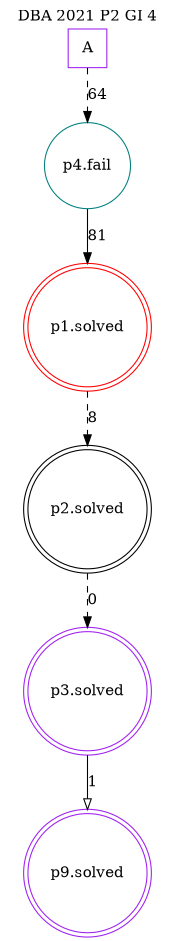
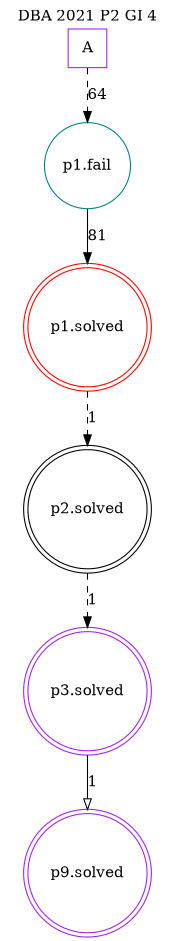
(87, 166) -> (87, 166)
(93, 418) -> (93, 418)
(93, 600) -> (93, 600)
